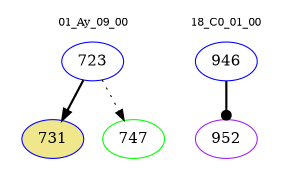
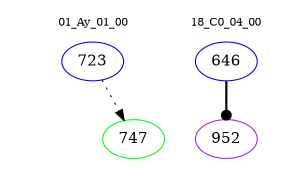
(93, 23) -> (93, 23)
(226, 23) -> (226, 23)
(226, 61) -> (226, 61)
(53, 139) -> none
